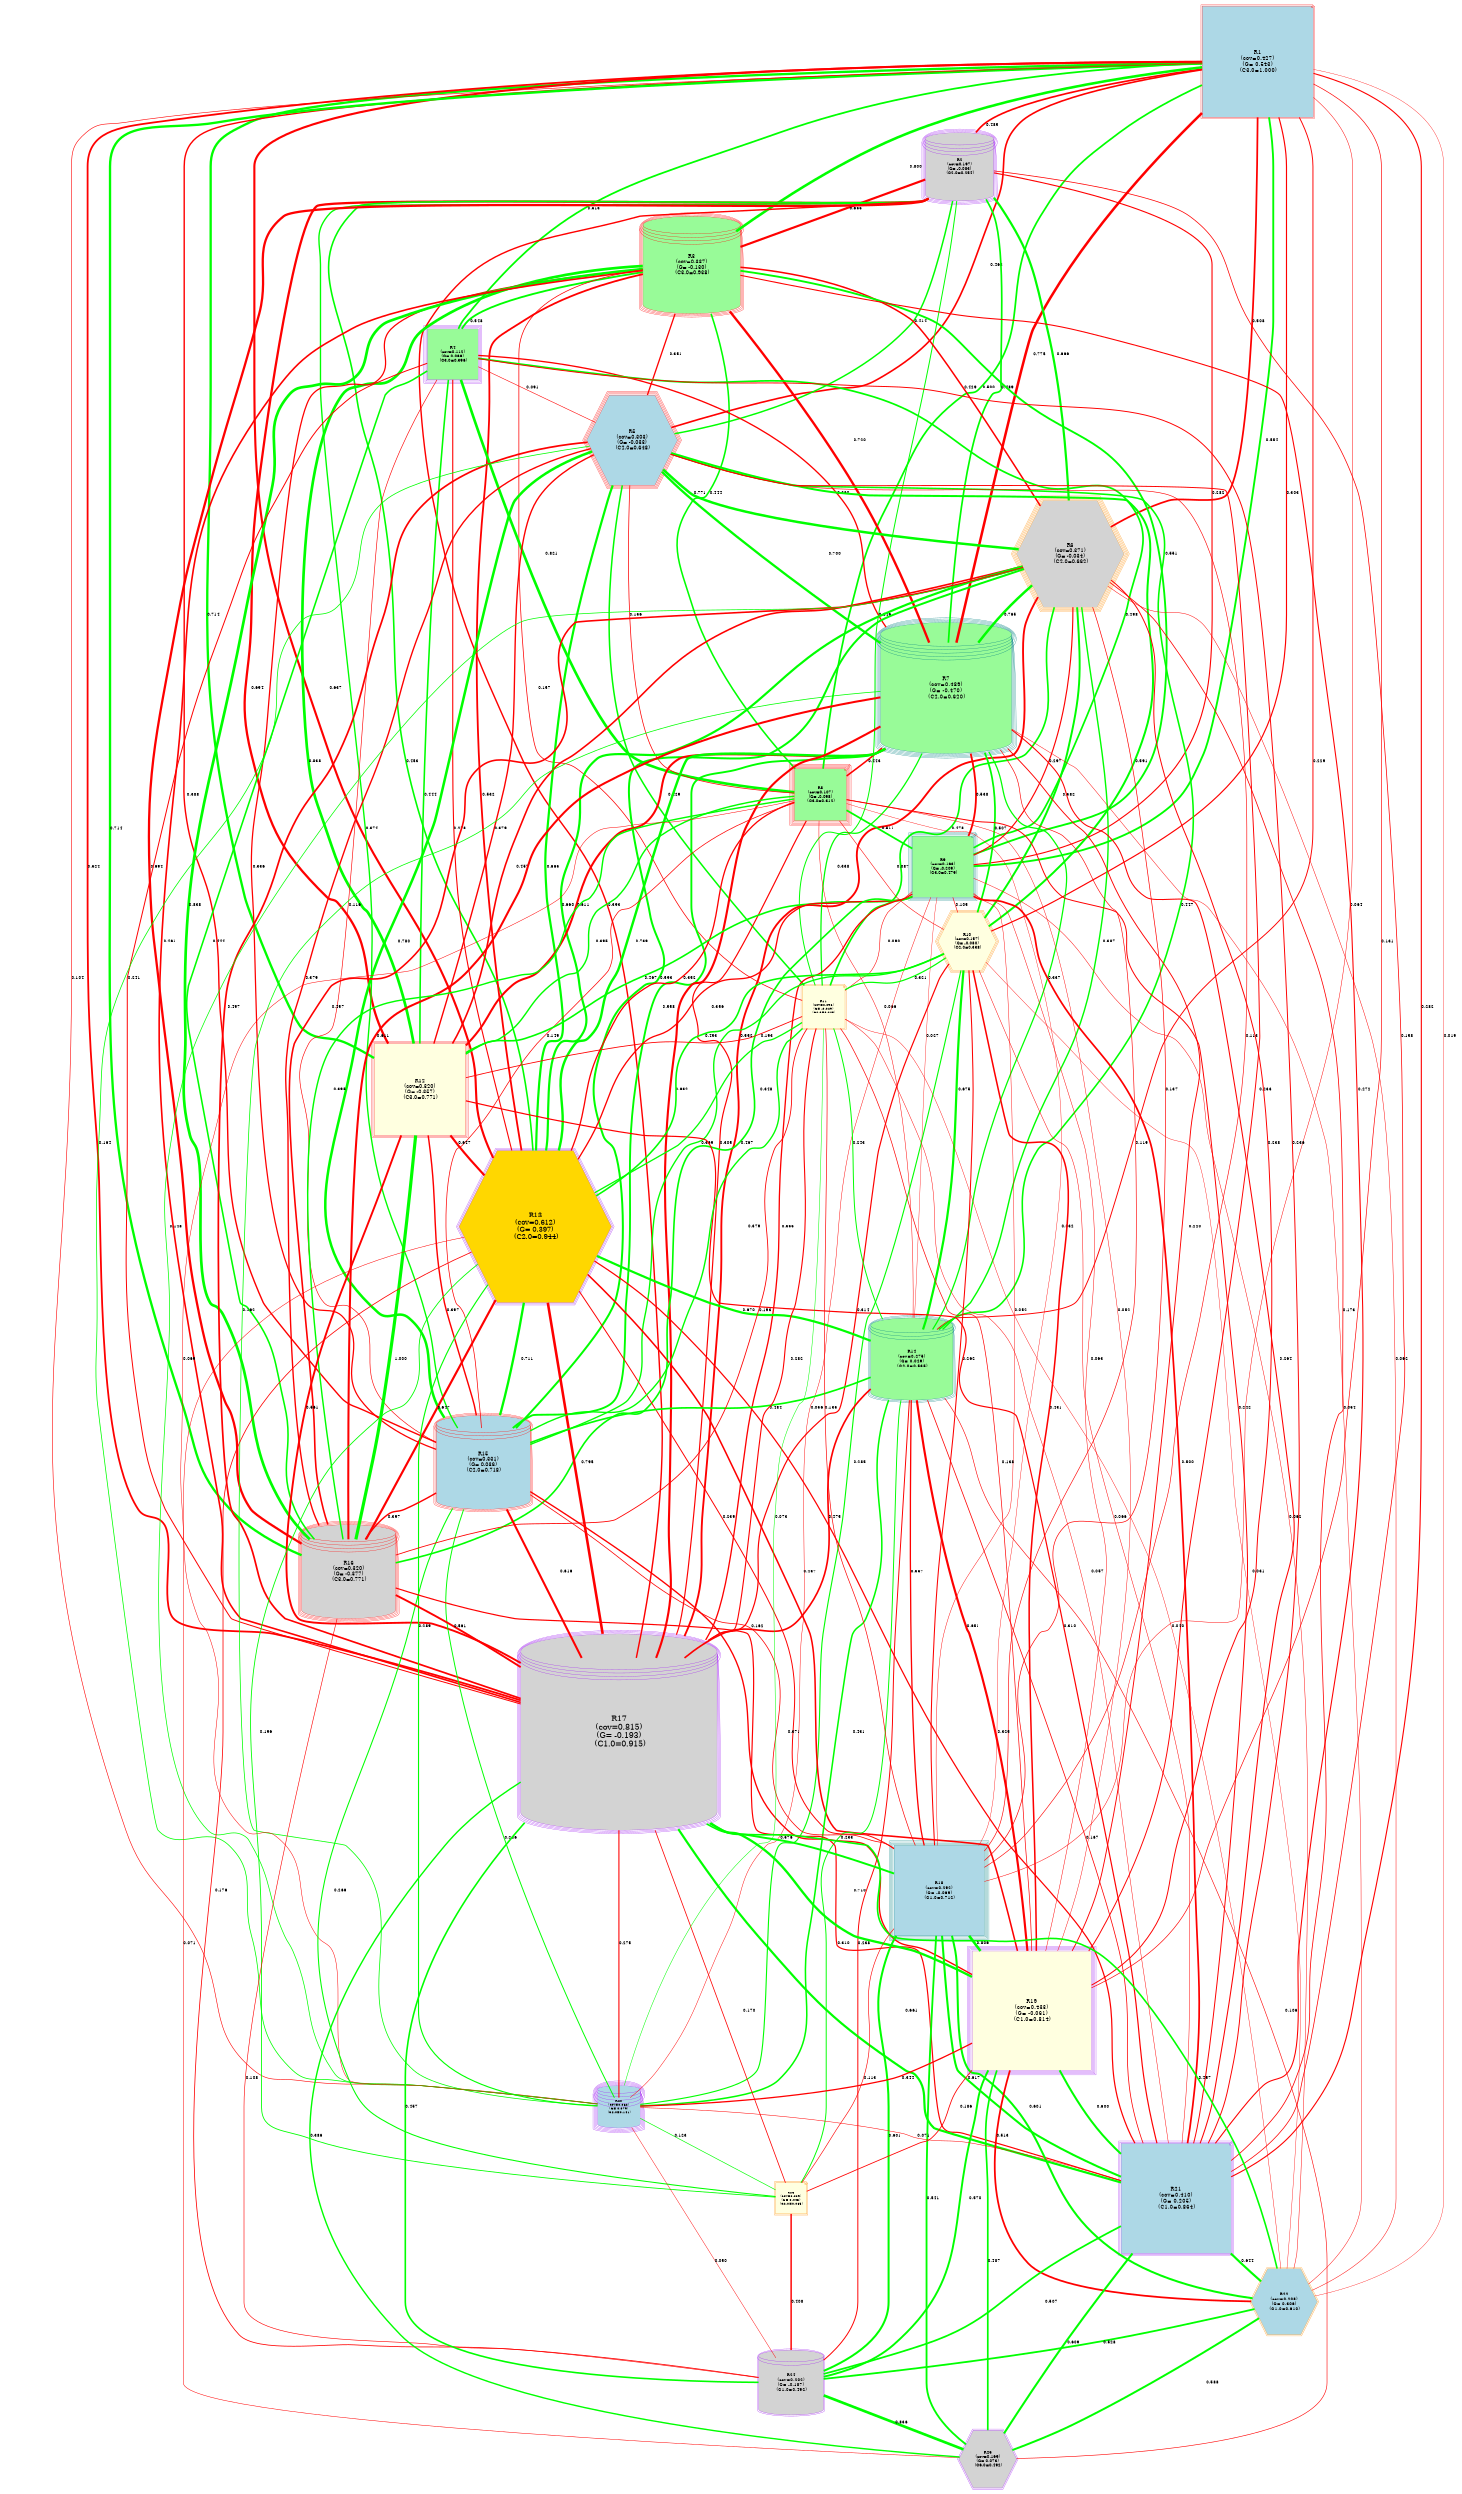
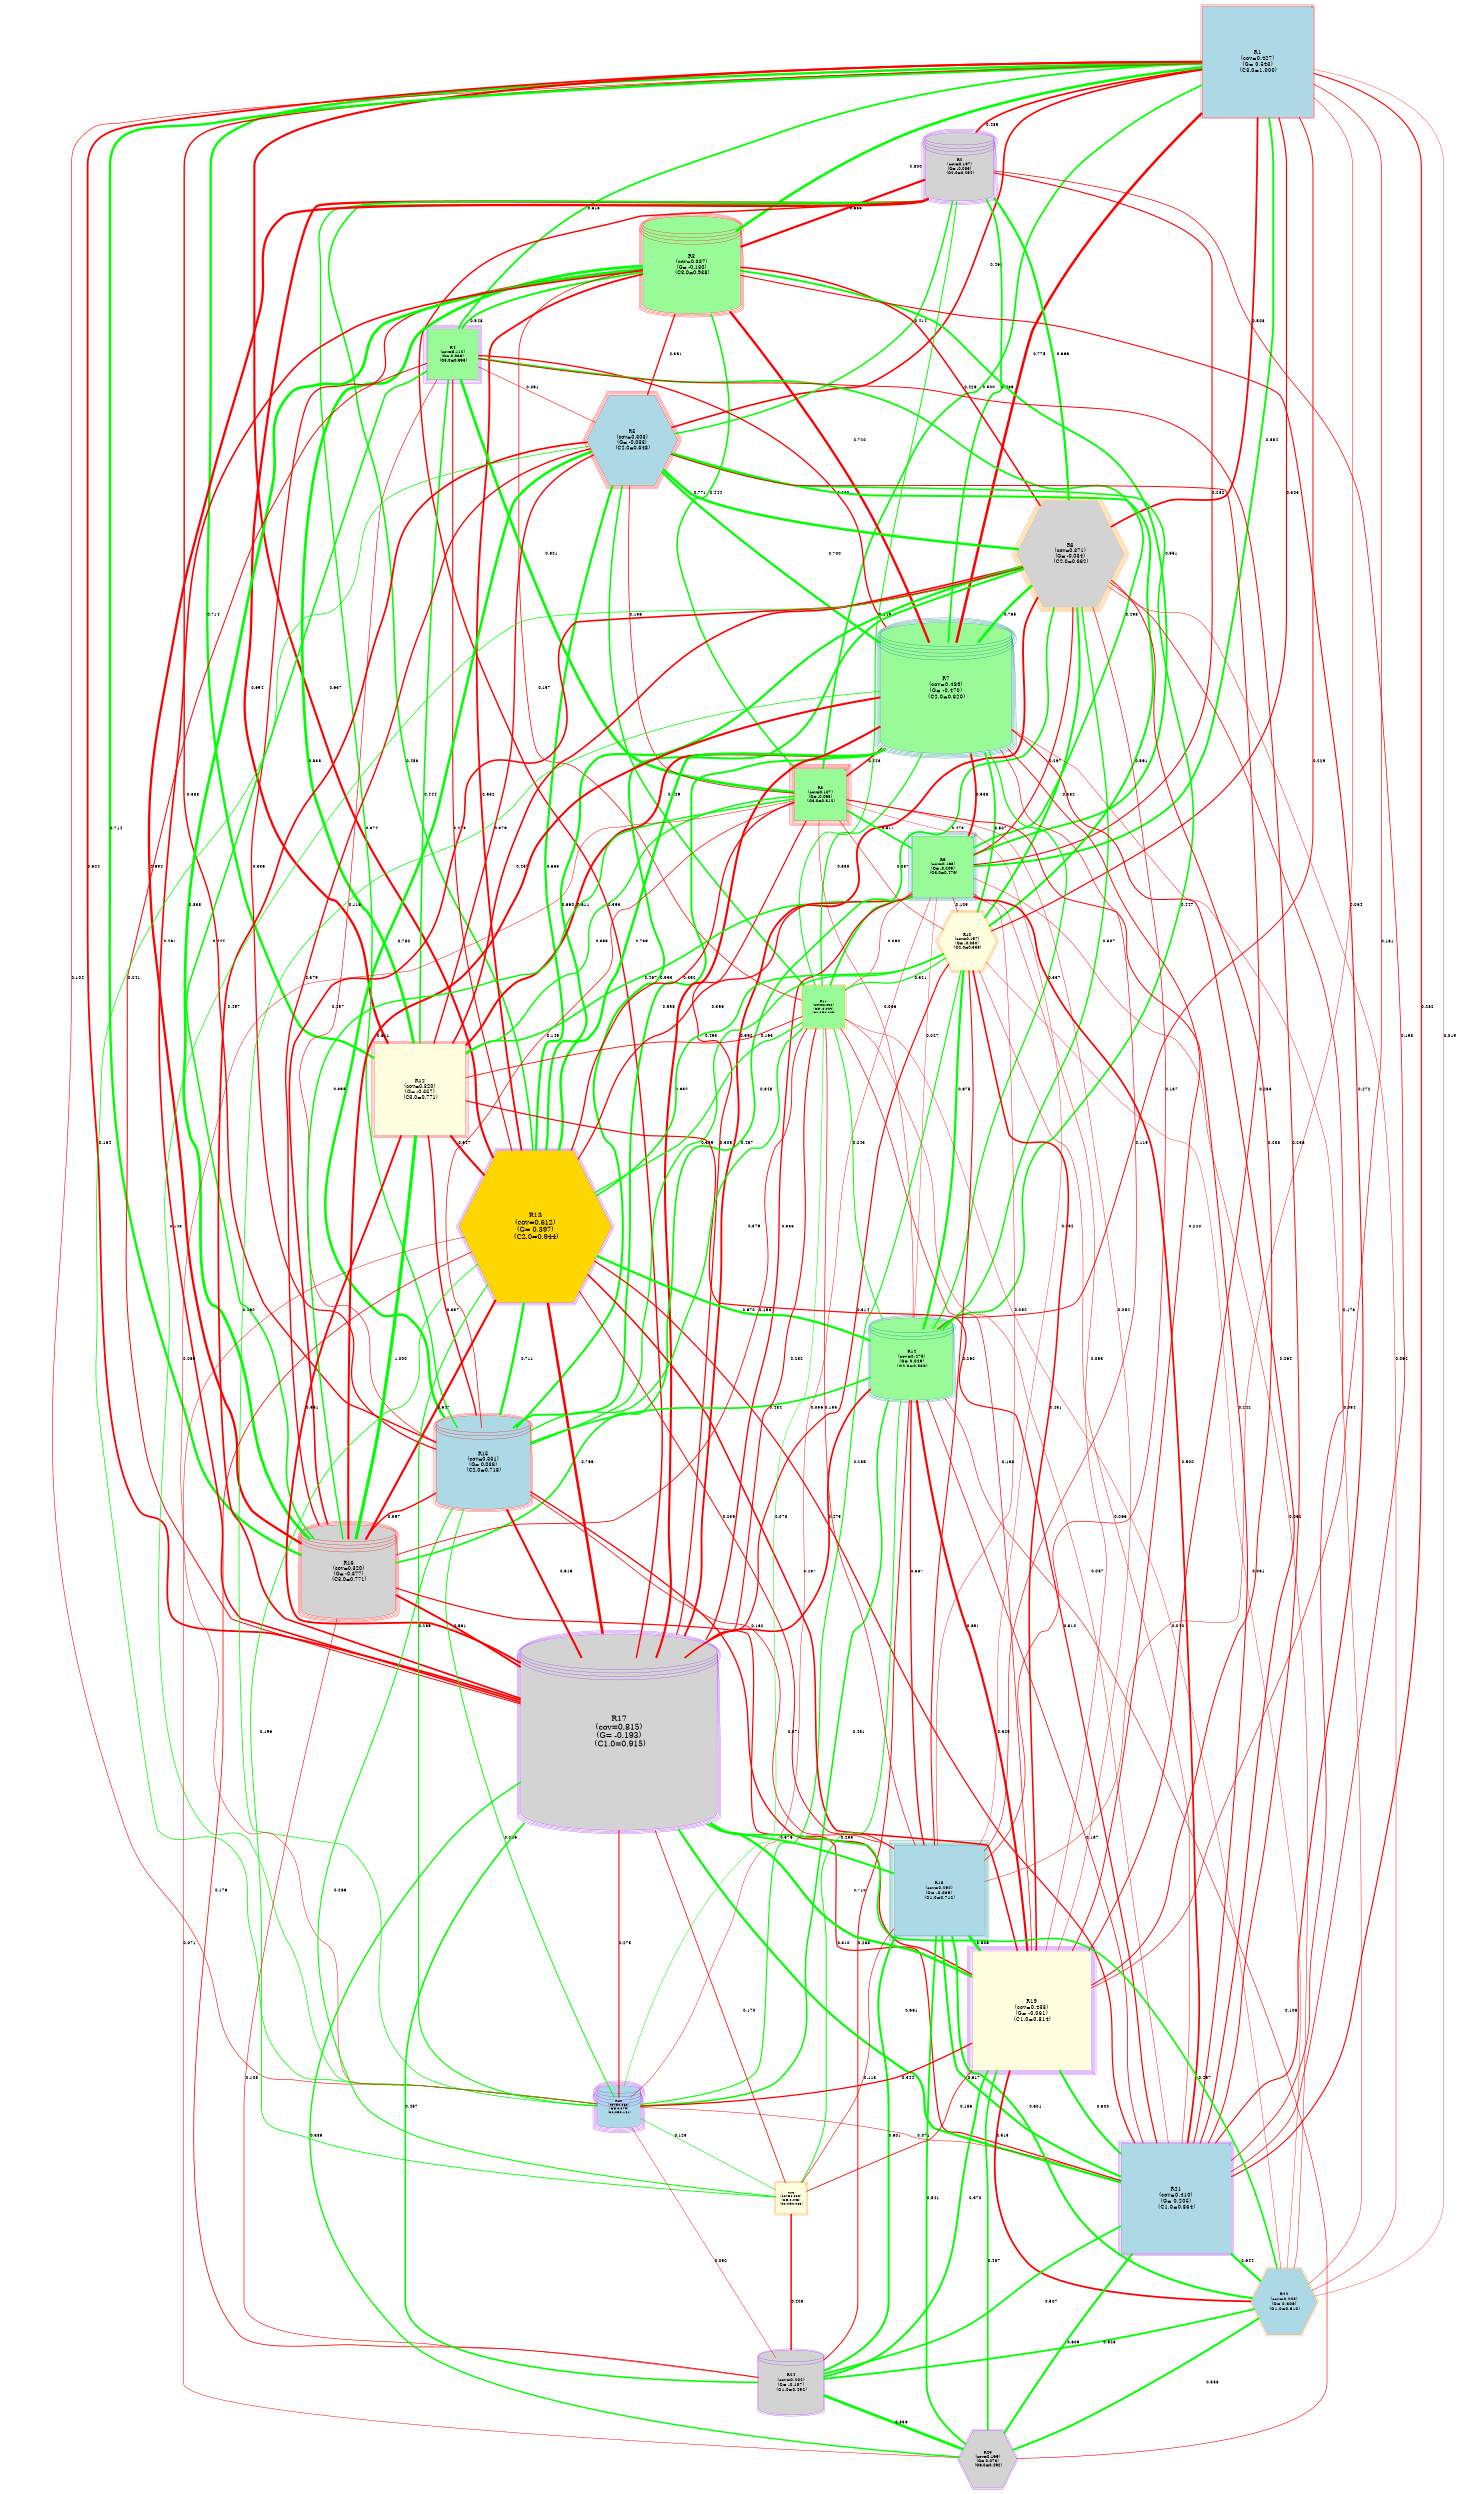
(1247, 902) -> none
(824, 1007) -> (824, 1007)
